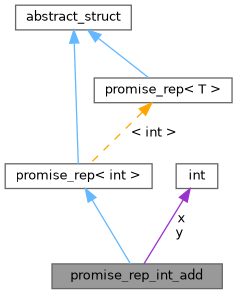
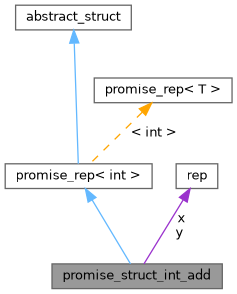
(123, 58) -> none
(197, 176) -> (197, 176)
(137, 276) -> (137, 276)
